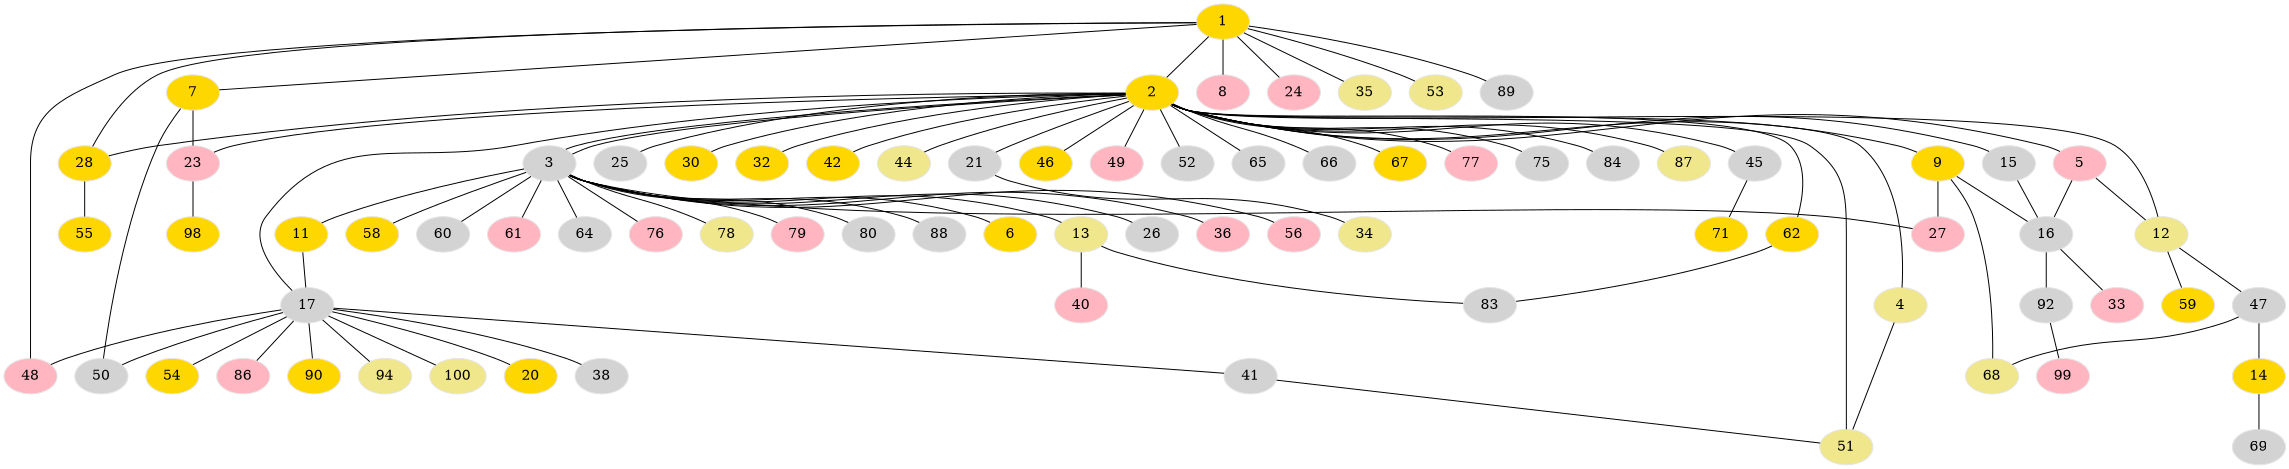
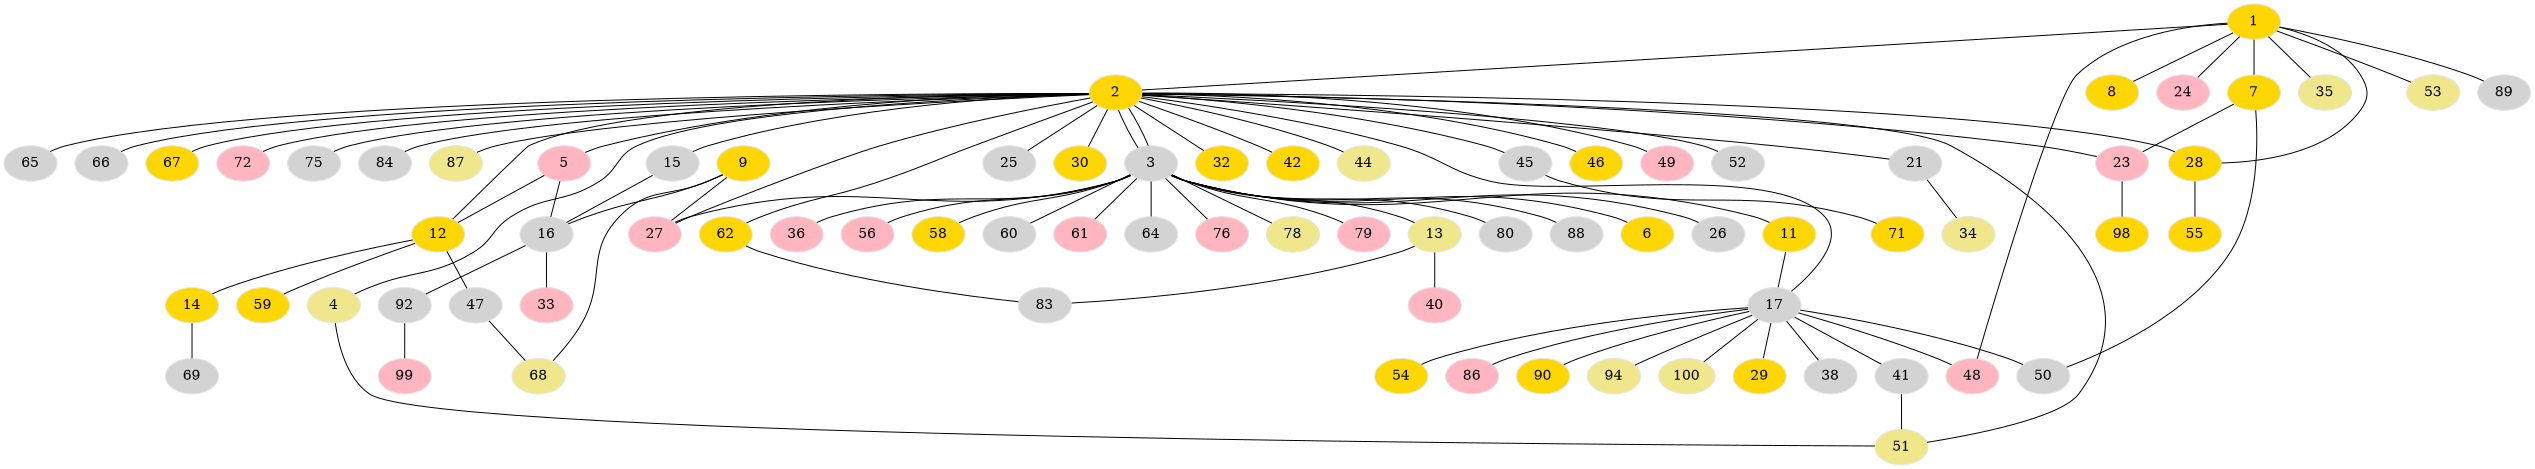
(1223, 93) -> (2112, 93)
(1544, 131) -> (879, 146)
(1471, 163) -> (243, 163)
(2161, 234) -> (438, 234)
(2259, 341) -> (311, 262)
(531, 376) -> (1760, 376)
